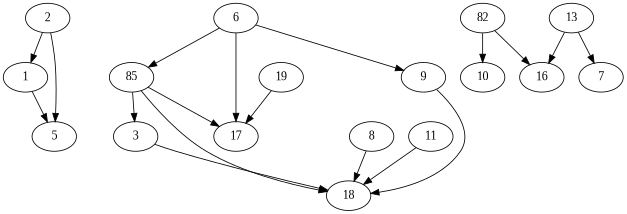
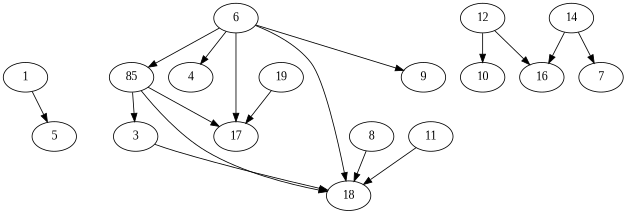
(48, 18) -> none
(483, 18) -> (483, 18)
(571, 18) -> (571, 18)
none -> (191, 77)
(453, 160) -> (321, 84)
